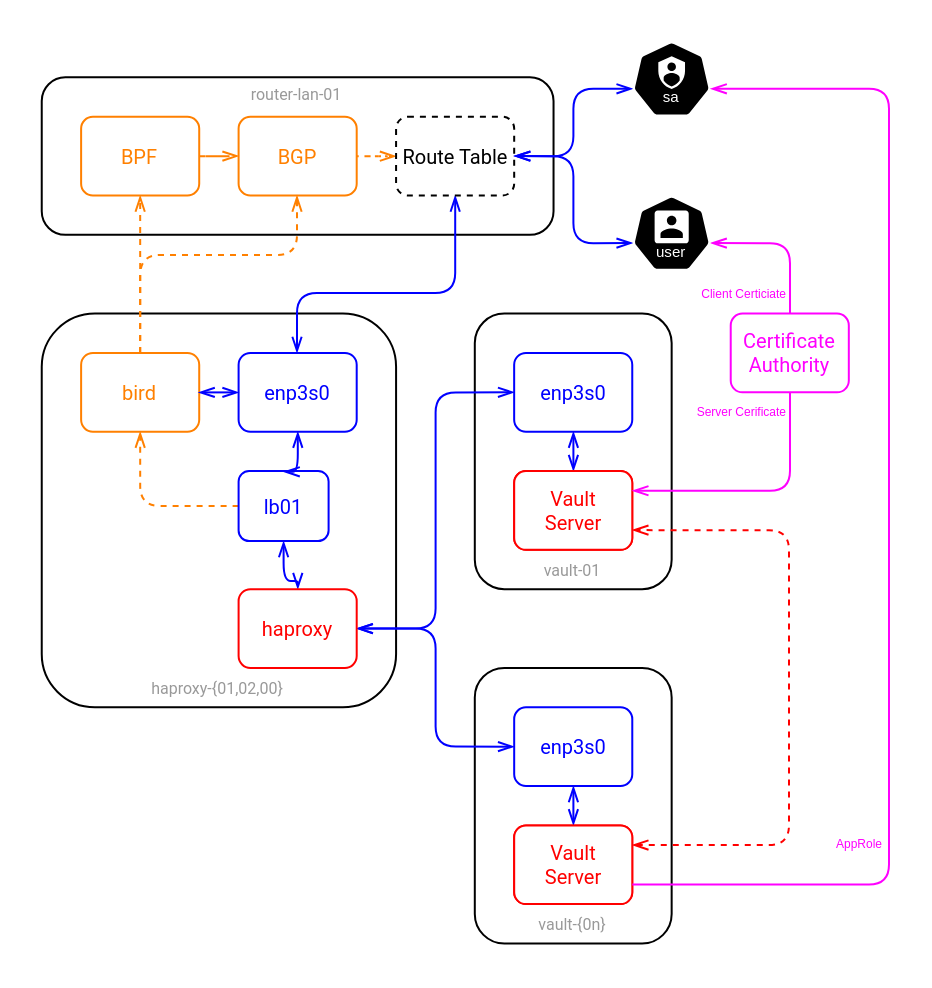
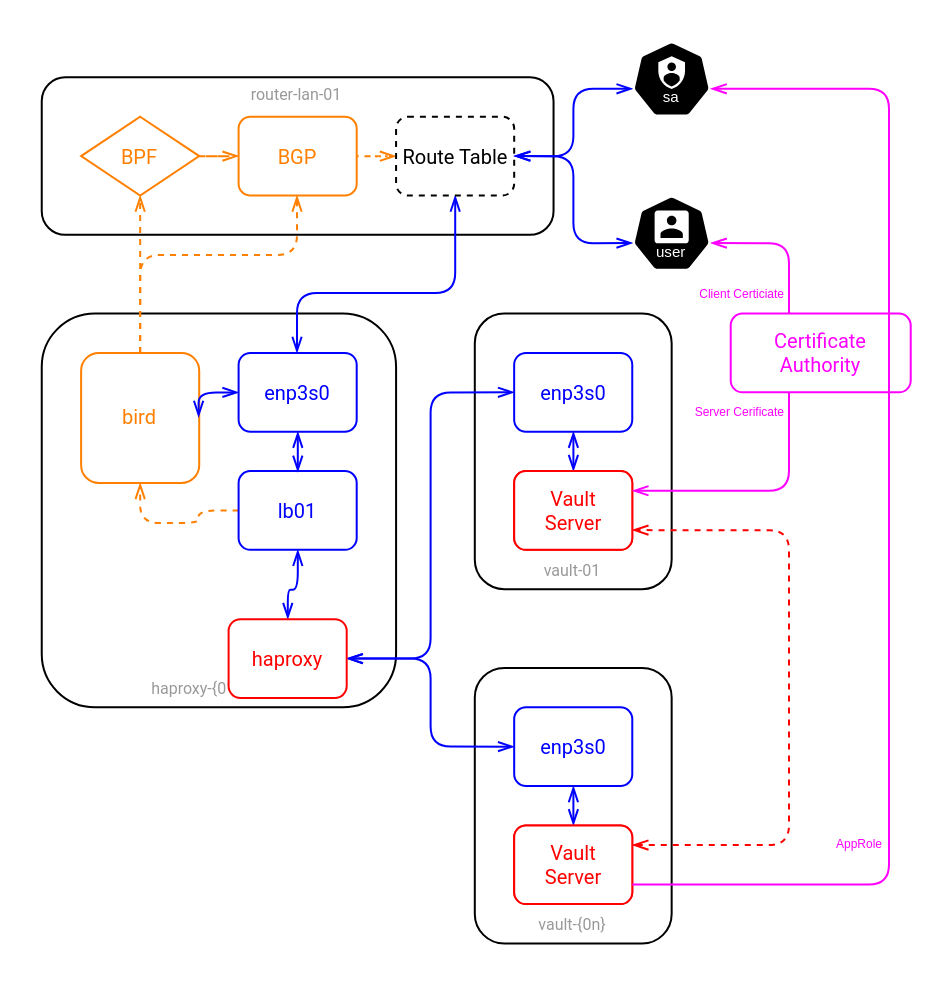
(140, 156) -> (140, 156)
(790, 353) -> (821, 353)
(140, 392) -> (140, 418)
(284, 506) -> (298, 510)
(298, 629) -> (288, 659)
